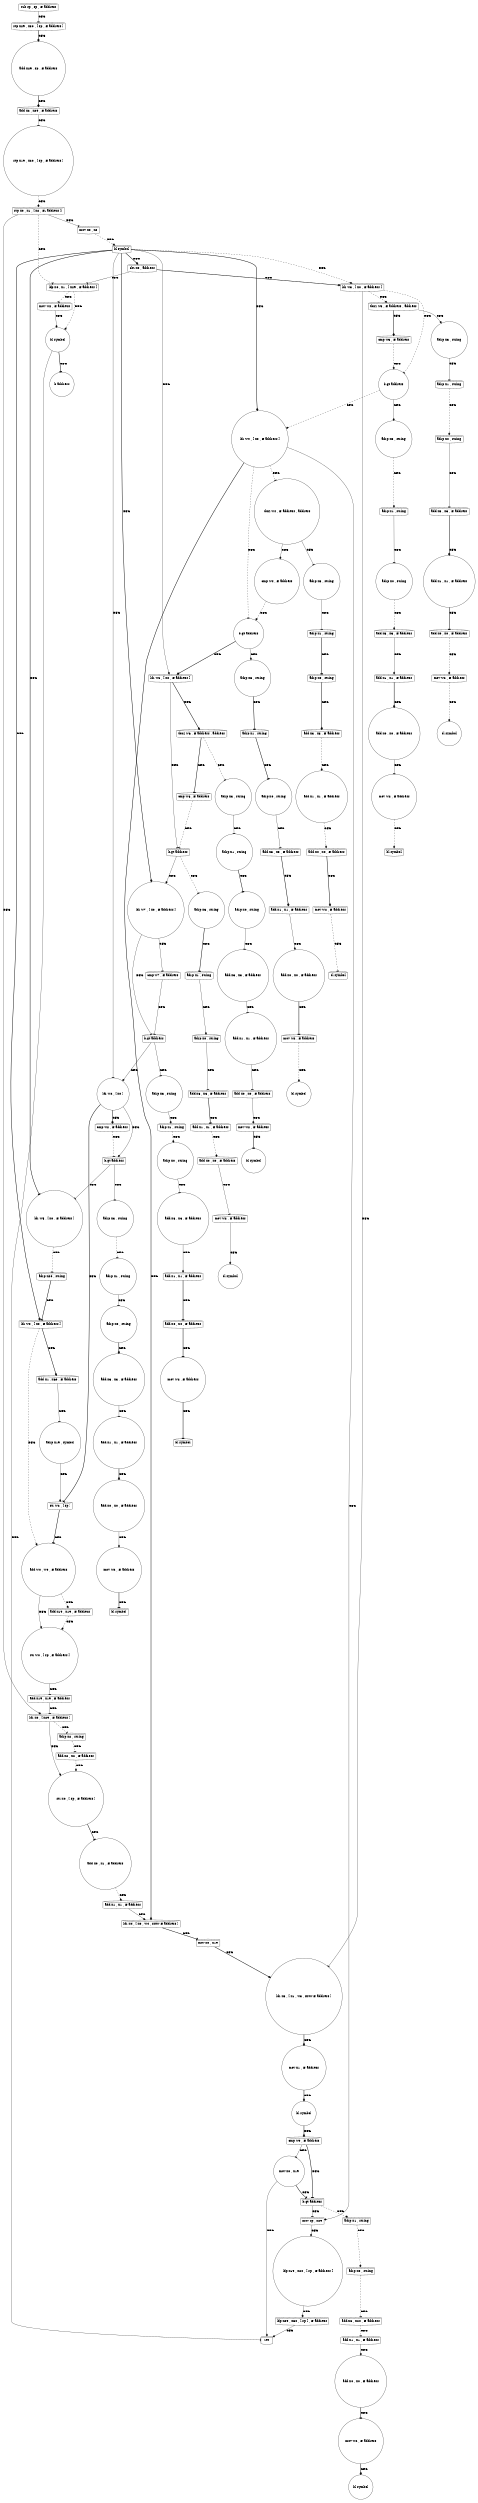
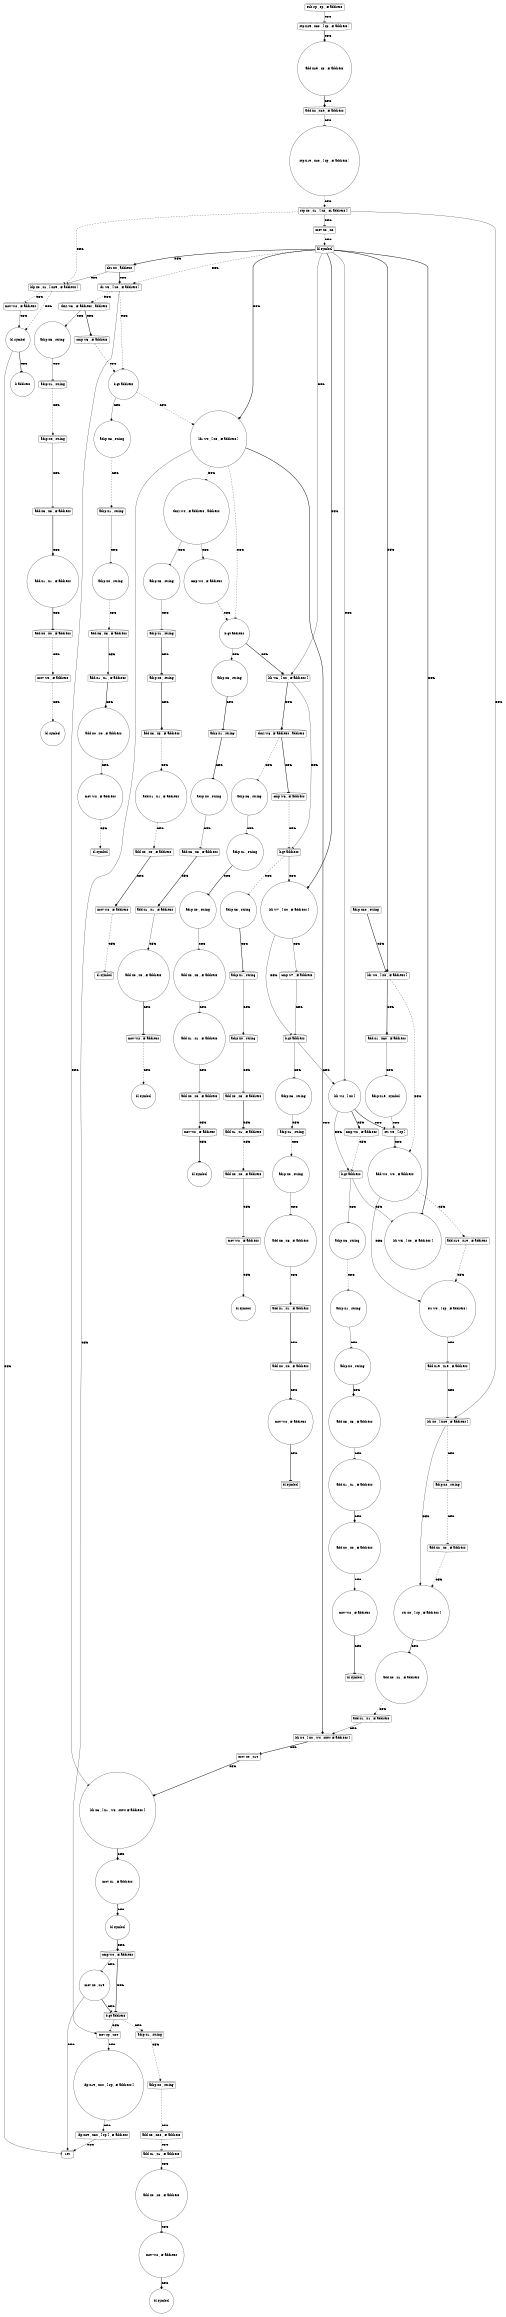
(42, 249) -> (80, 249)
(53, 1259) -> none
